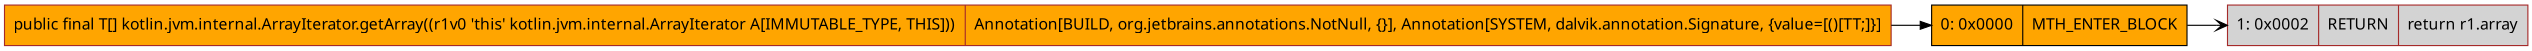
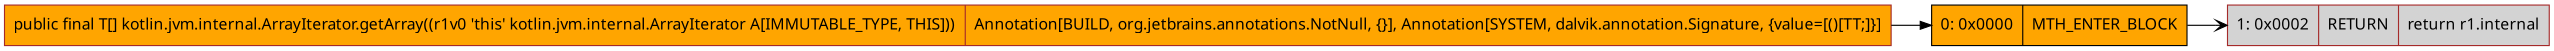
(2463, 25) -> (2474, 25)
